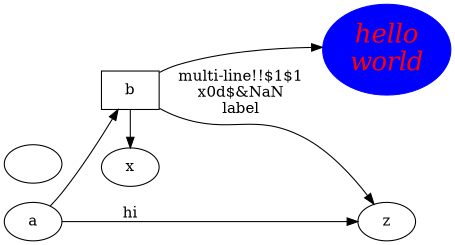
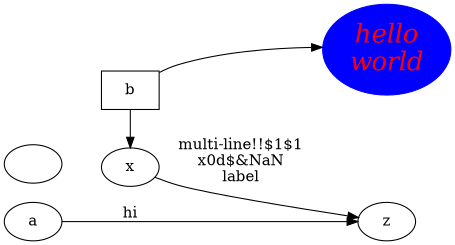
(274, 127) -> (251, 200)
(83, 164) -> none
